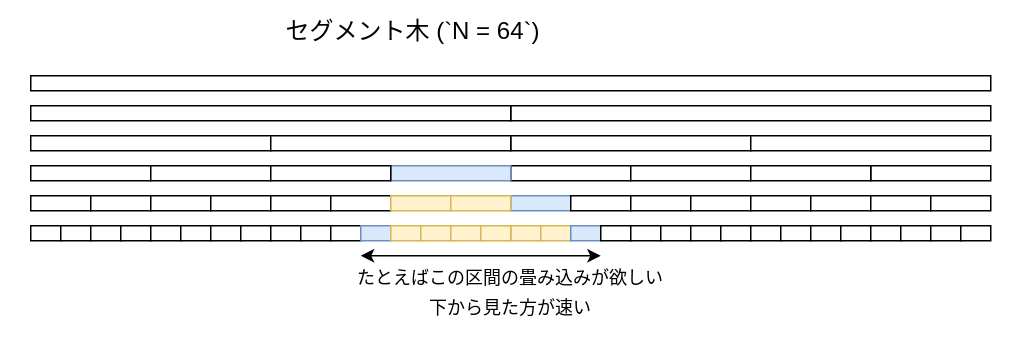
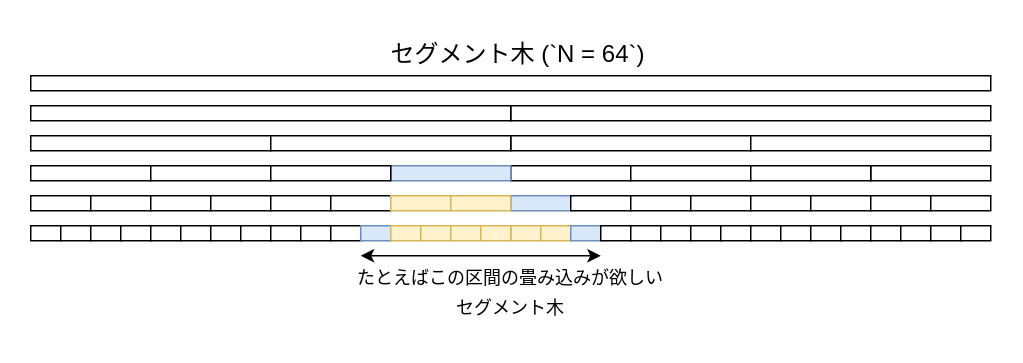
(413, 31) -> (518, 53)
(511, 308) -> (511, 308)
